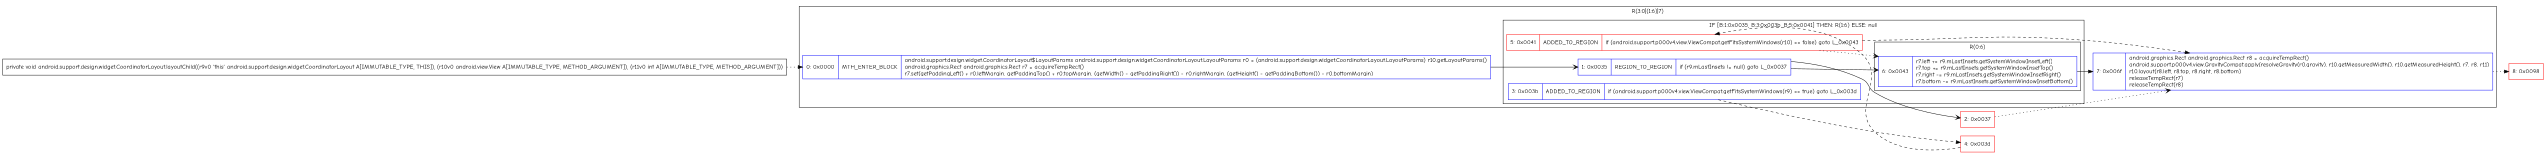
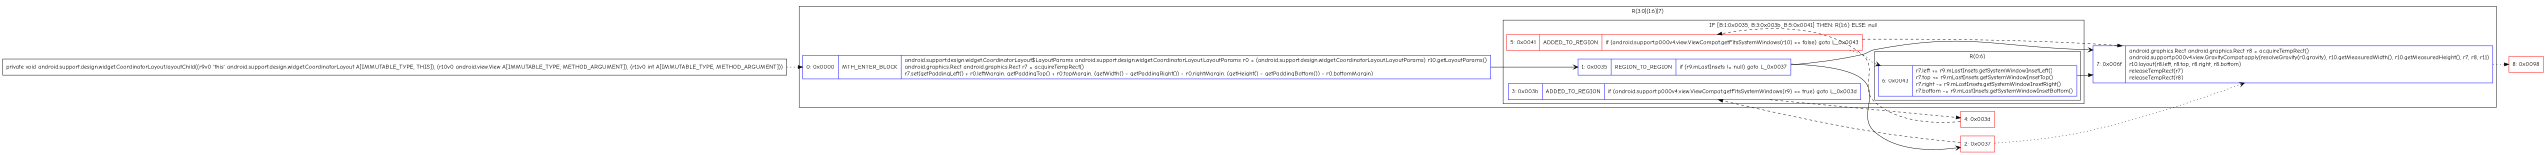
(1822, 69) -> (1931, 42)
none -> (1841, 126)
